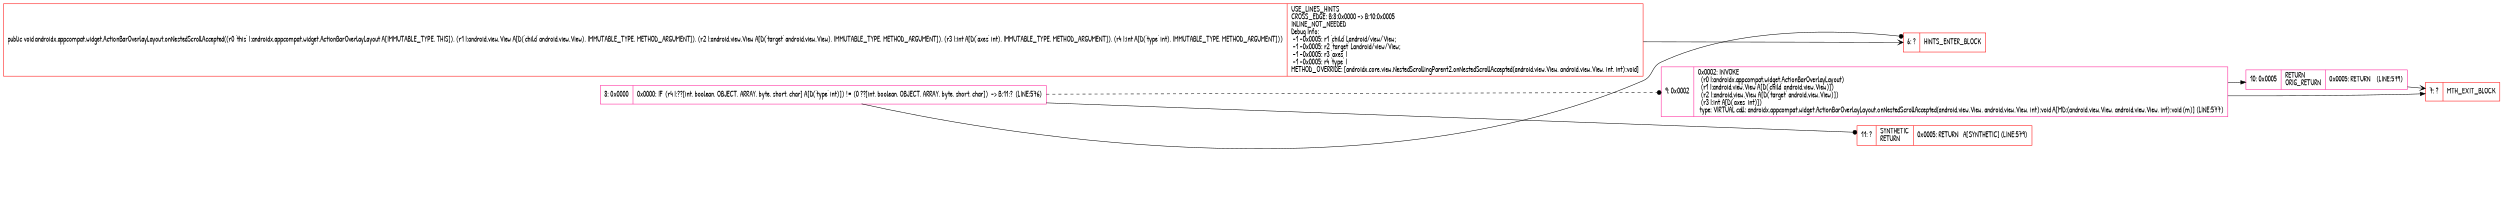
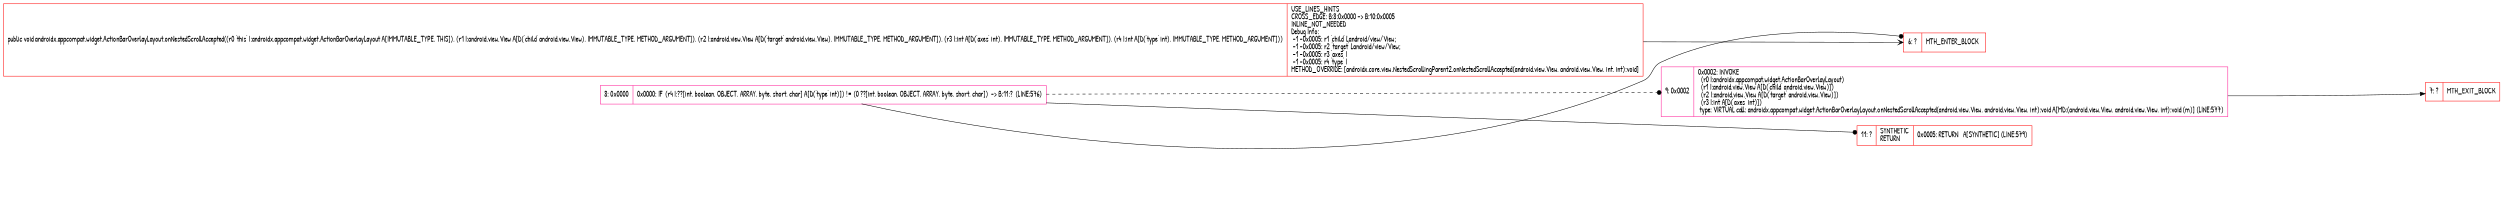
(1953, 42) -> (1953, 42)
(2327, 80) -> none
